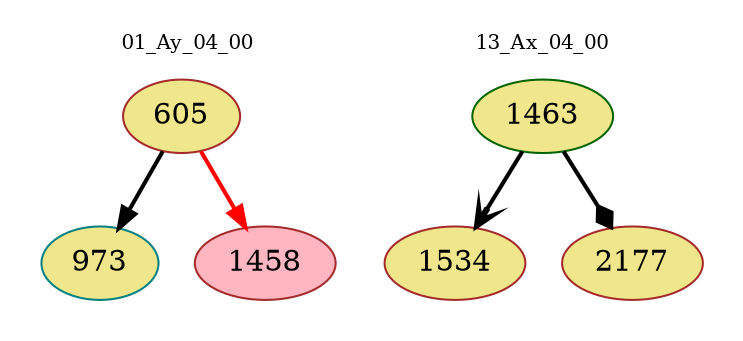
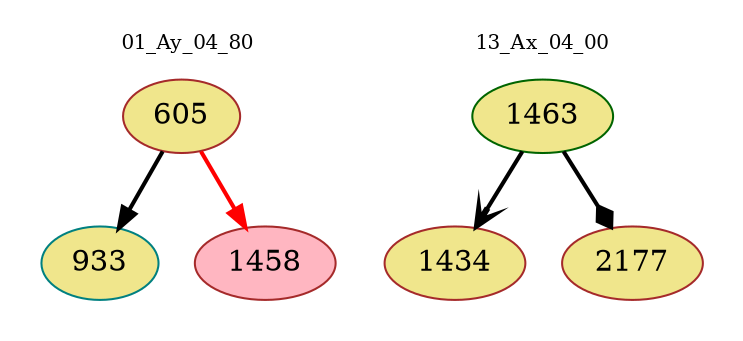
(188, 44) -> (188, 44)
(100, 263) -> (100, 263)
(455, 263) -> (455, 263)
